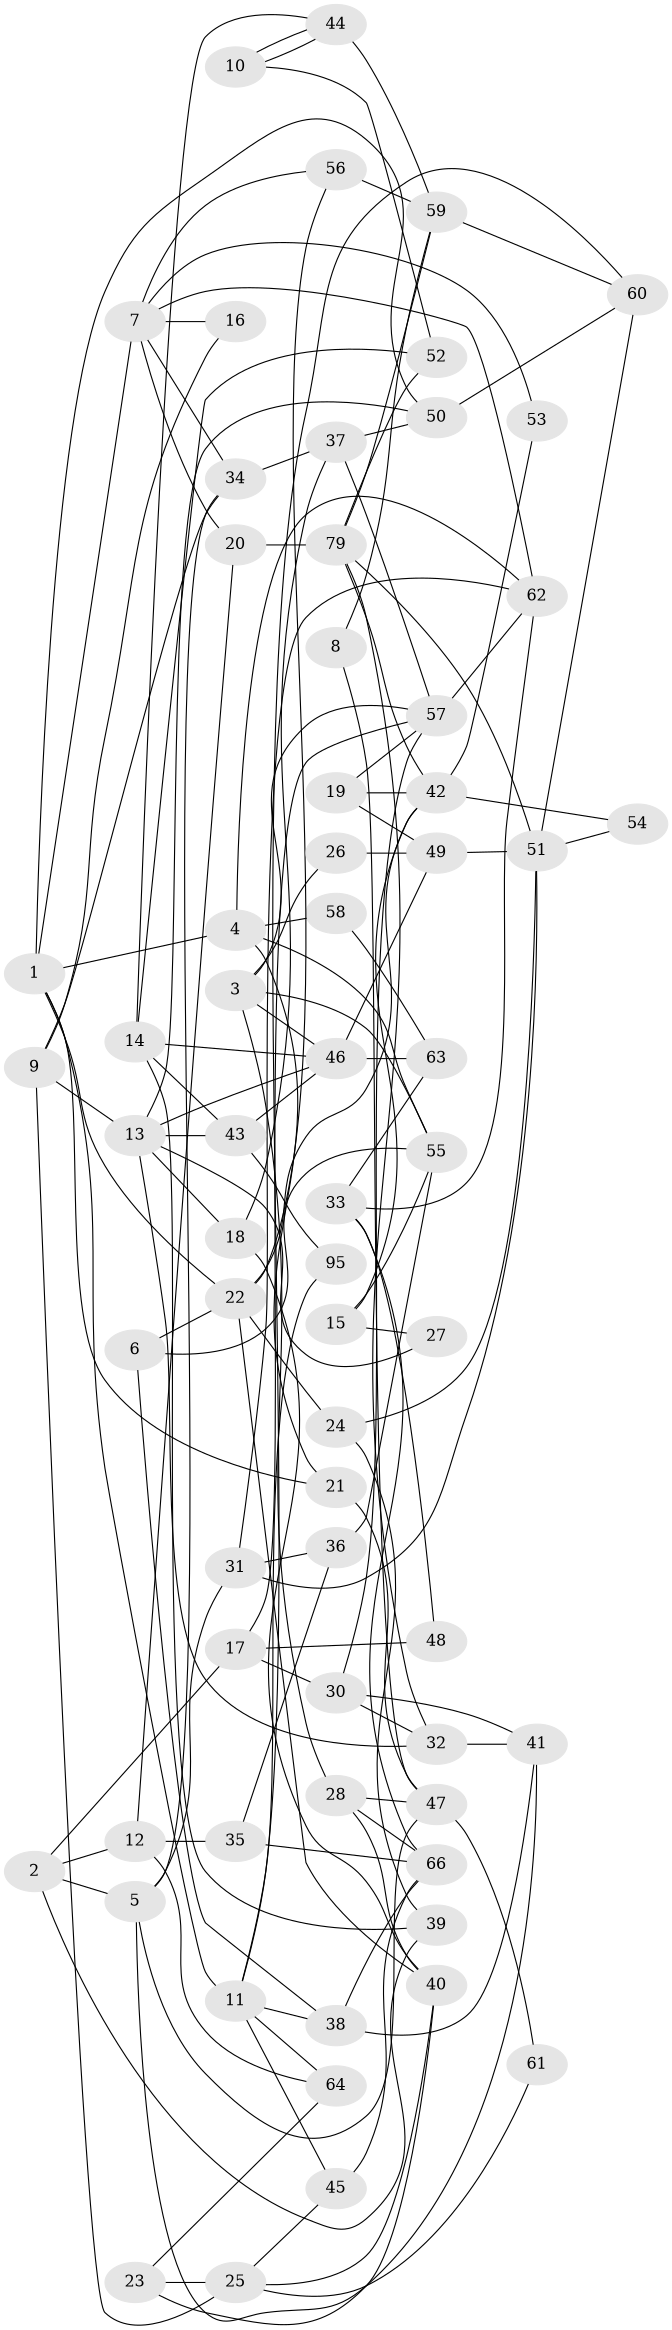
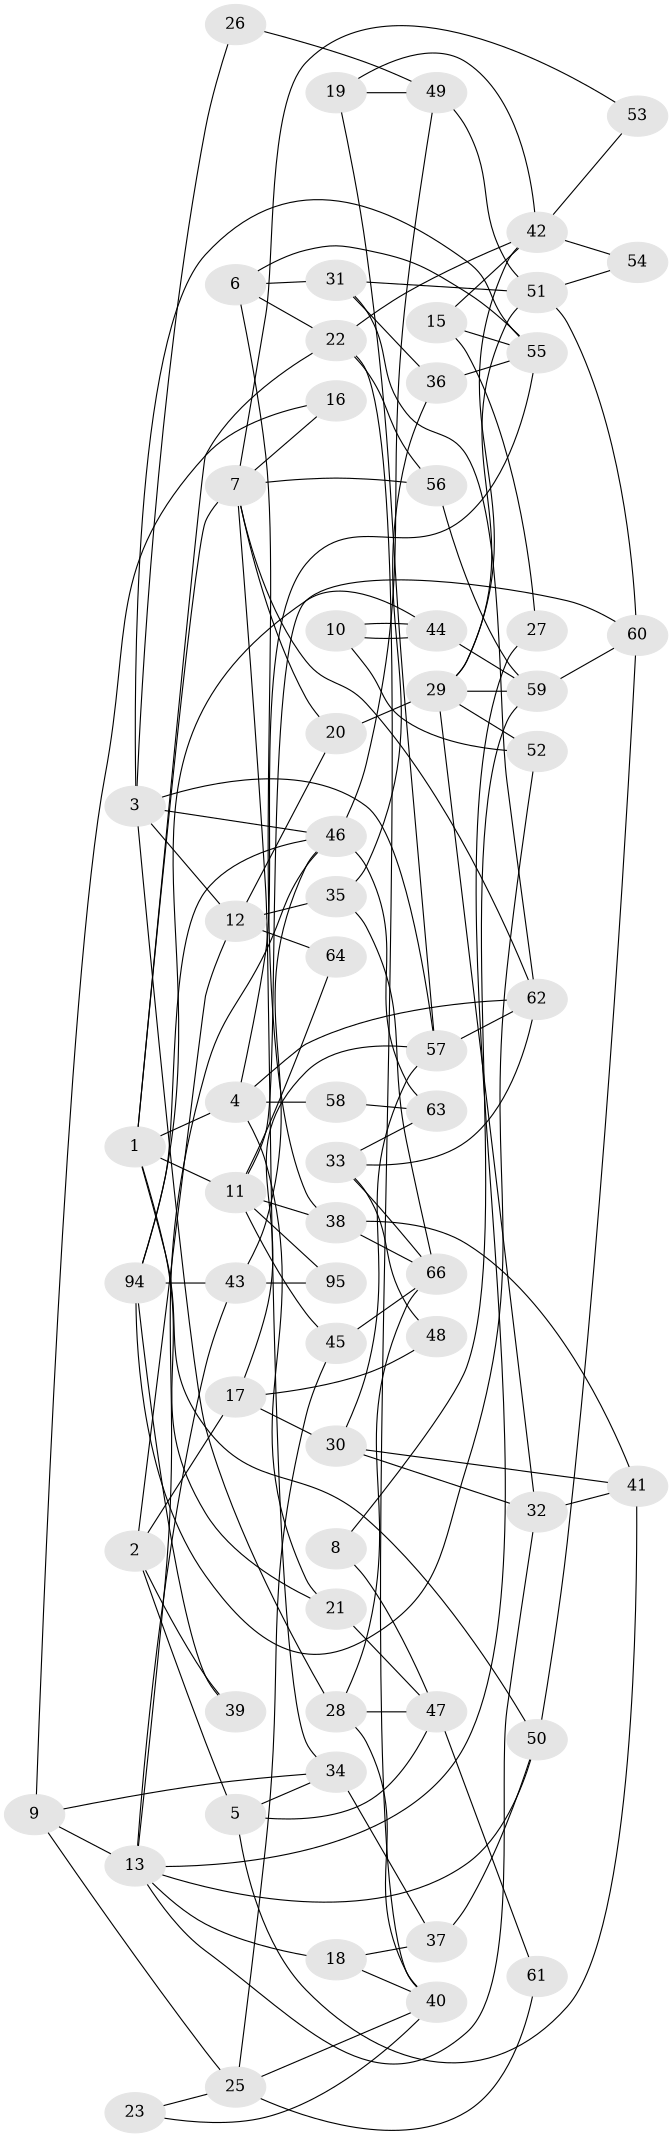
(336, 545) -> (437, 691)
(387, 572) -> none
none -> (185, 864)
(135, 1042) -> (135, 1283)
(336, 1427) -> none
(190, 1745) -> (286, 283)
(231, 2188) -> none
